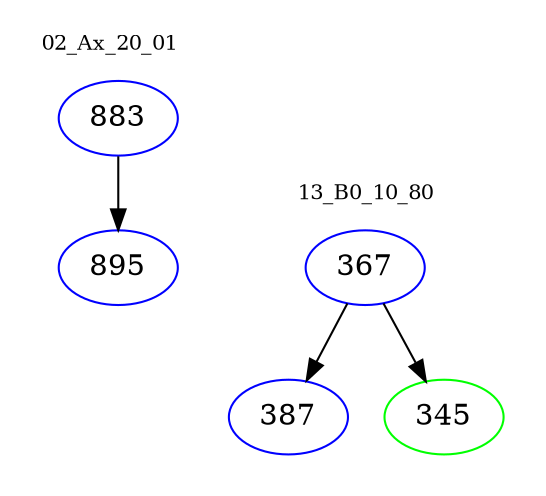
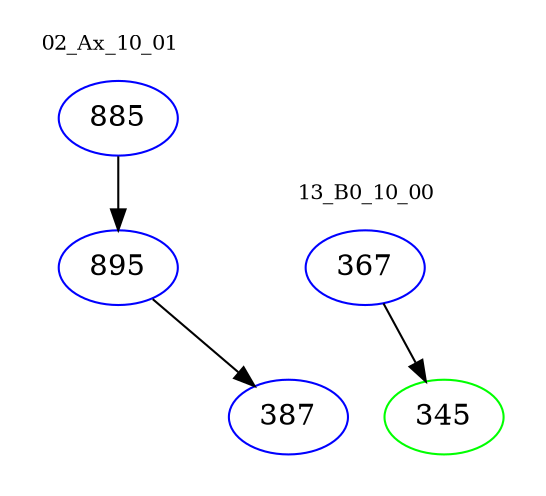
(110, 45) -> (110, 45)
(118, 118) -> (118, 118)
(366, 194) -> (366, 194)
(332, 333) -> (196, 336)
